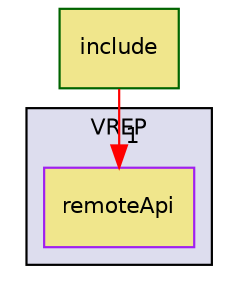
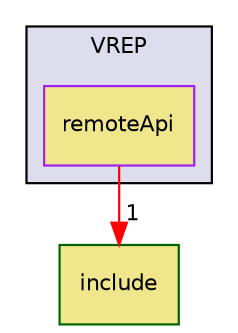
(119, 121) -> (119, 197)
